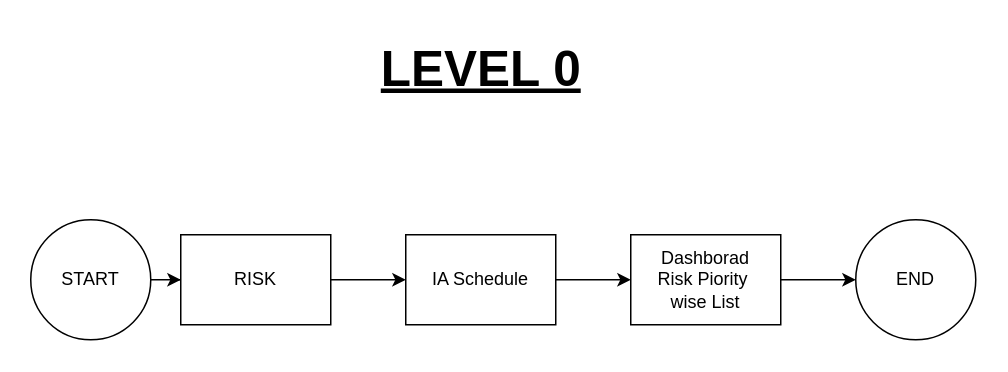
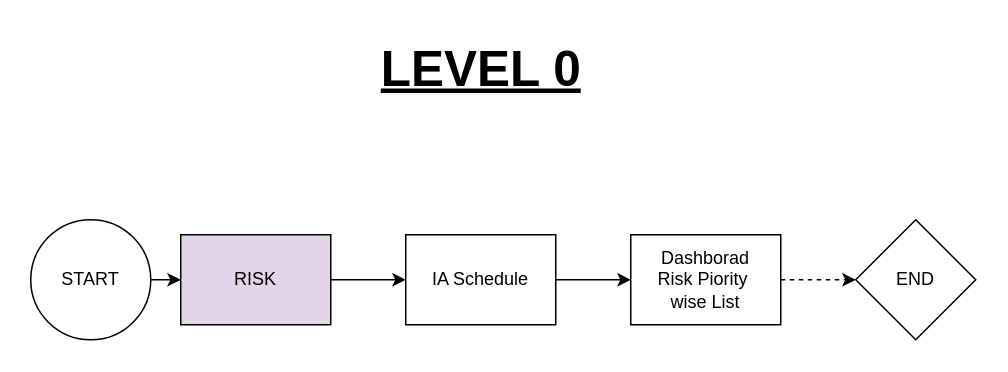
(256, 280) -> (256, 280)
(814, 280) -> (814, 280)
(916, 280) -> (916, 280)
